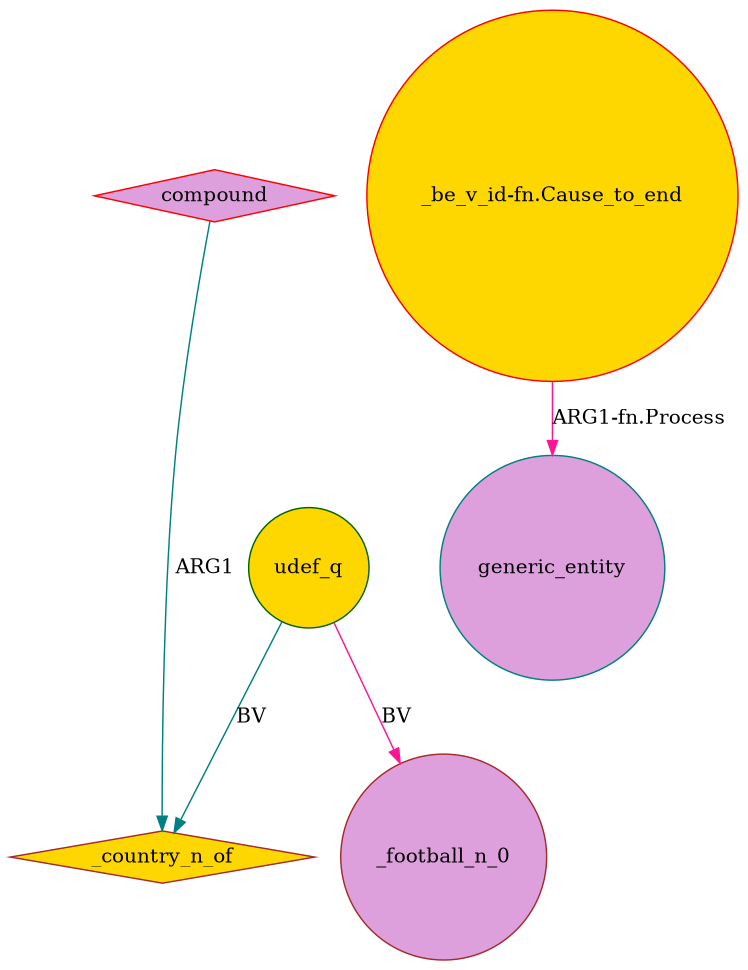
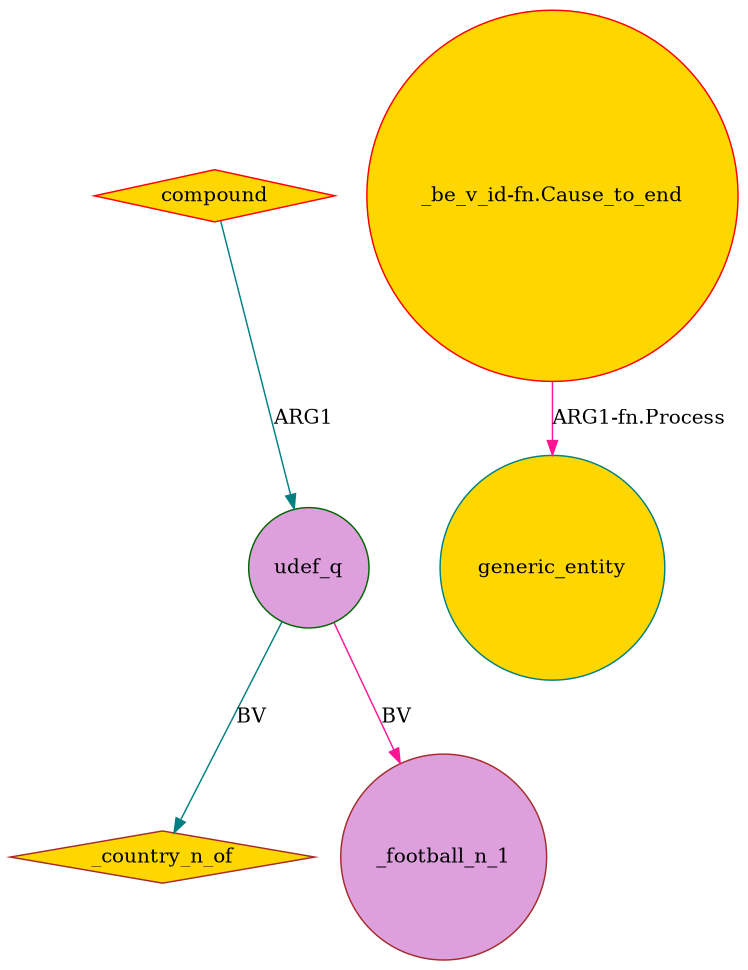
(215, 196) -> (215, 196)
(171, 517) -> (256, 358)
(309, 568) -> (309, 568)
(552, 568) -> (552, 568)
(444, 857) -> (444, 857)
